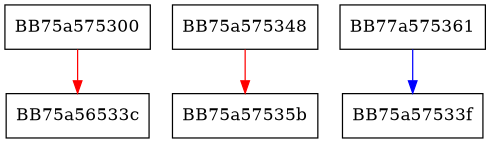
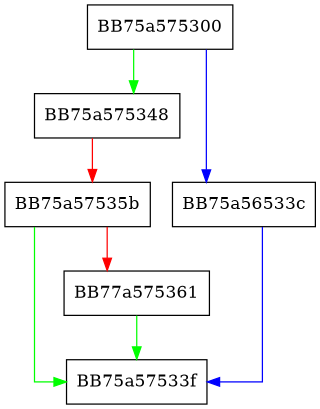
(78, 65) -> (206, 110)
none -> (134, 65)
(413, 65) -> (137, 331)
none -> (107, 243)
none -> (34, 314)
none -> (262, 326)
